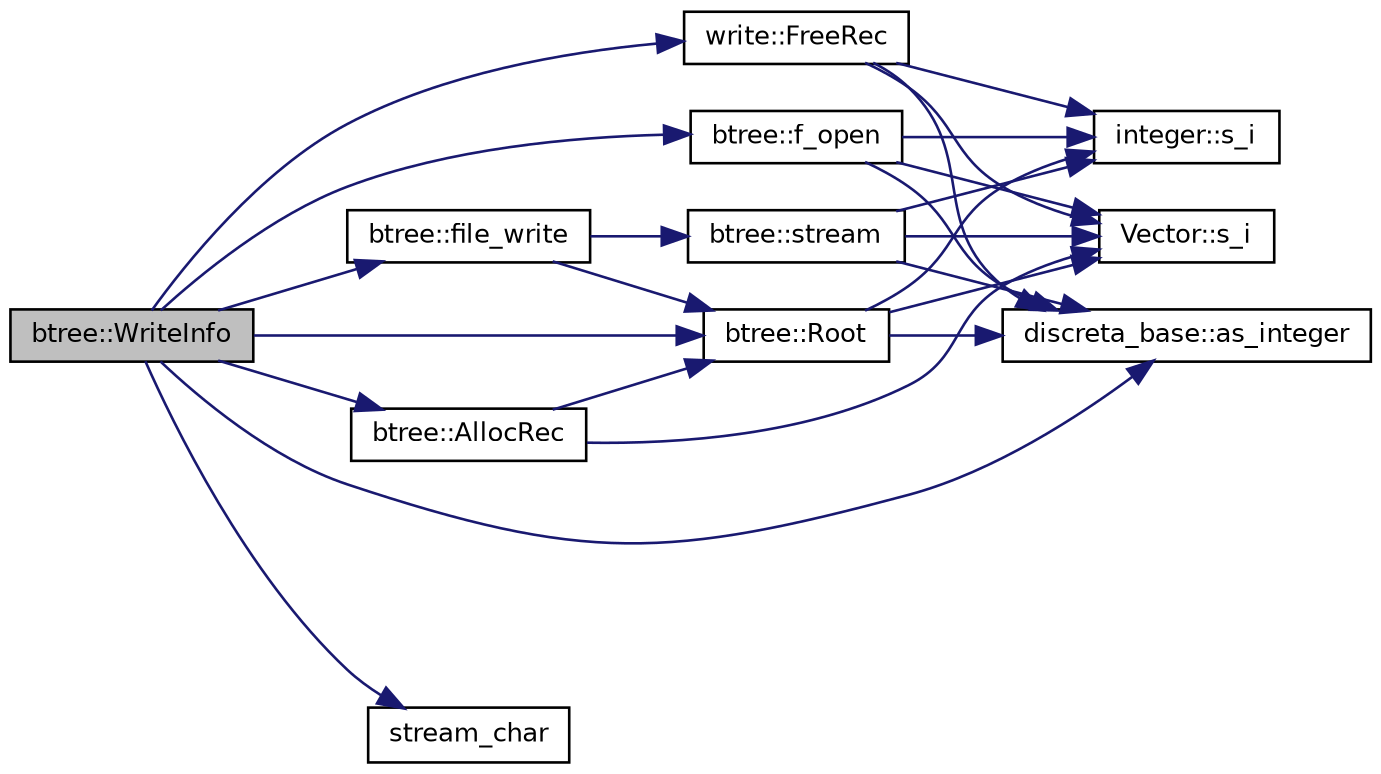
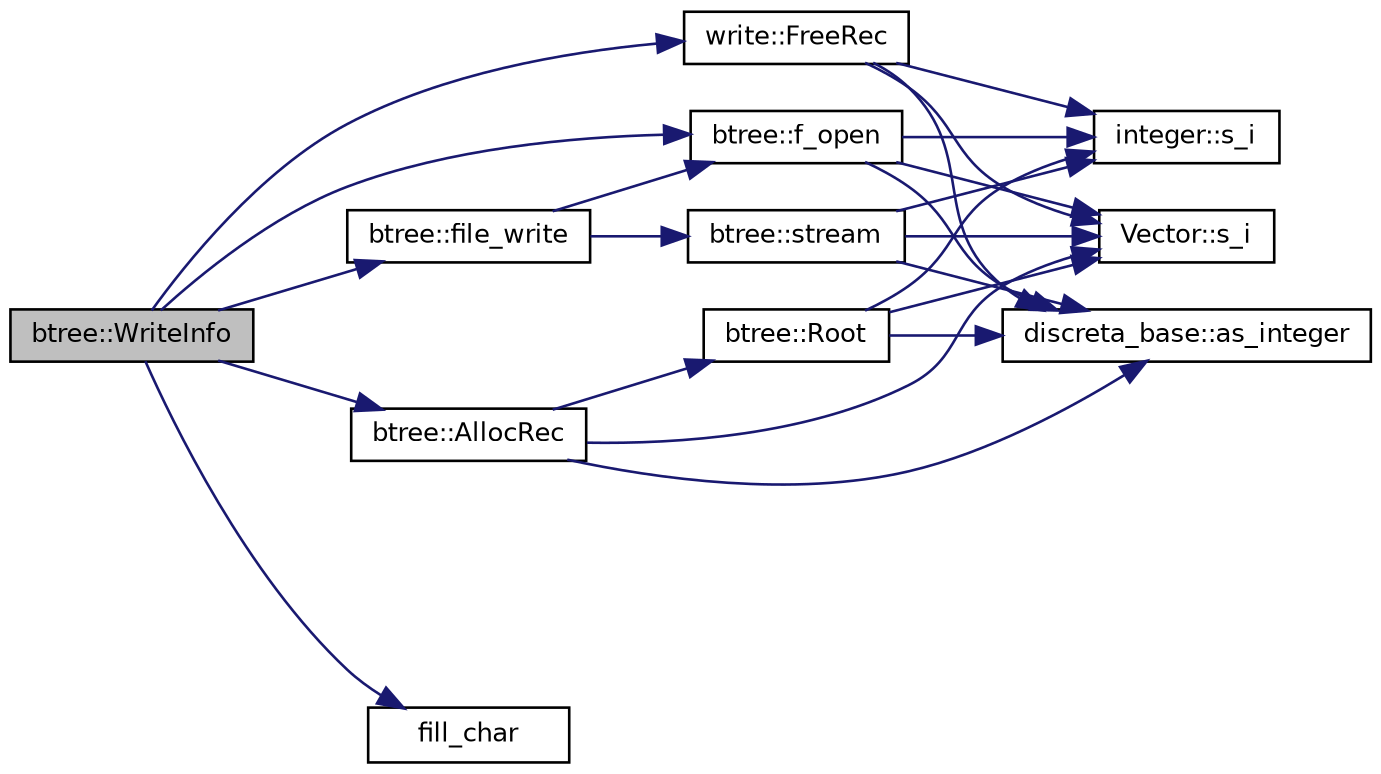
(620, 282) -> (620, 191)
(465, 336) -> none
(641, 543) -> (856, 480)
(469, 735) -> (469, 735)
